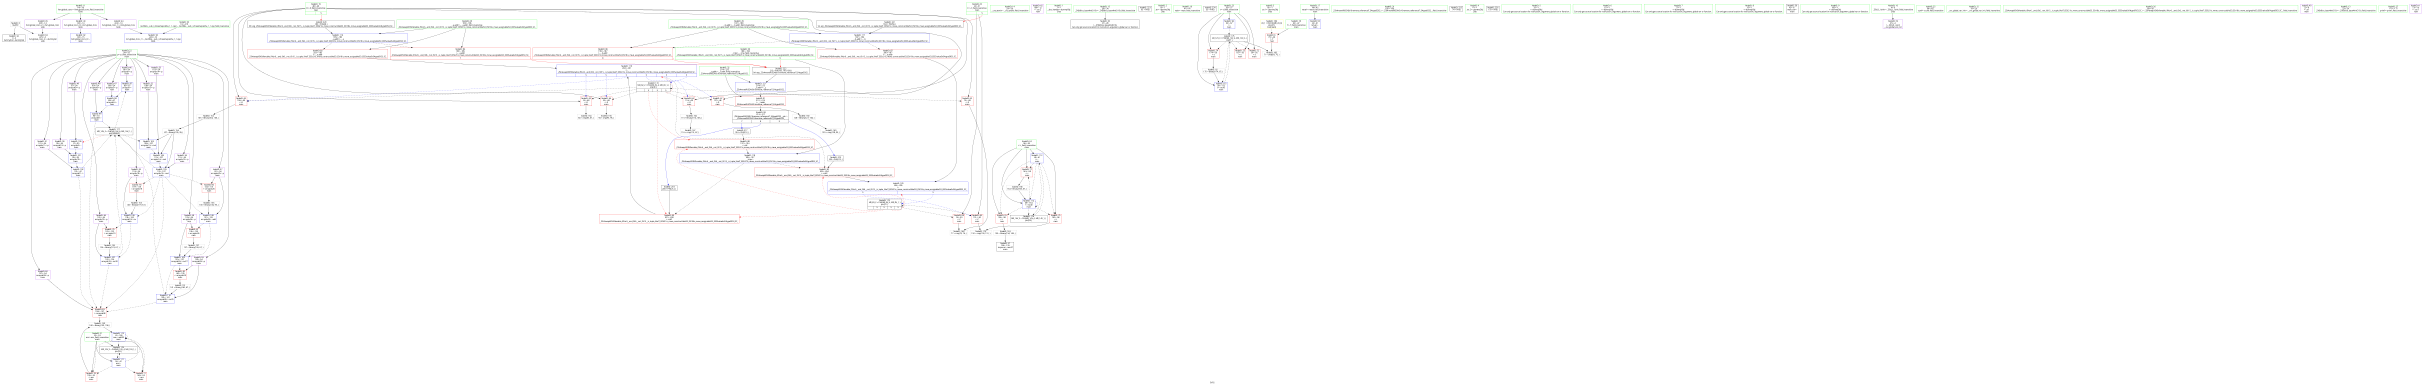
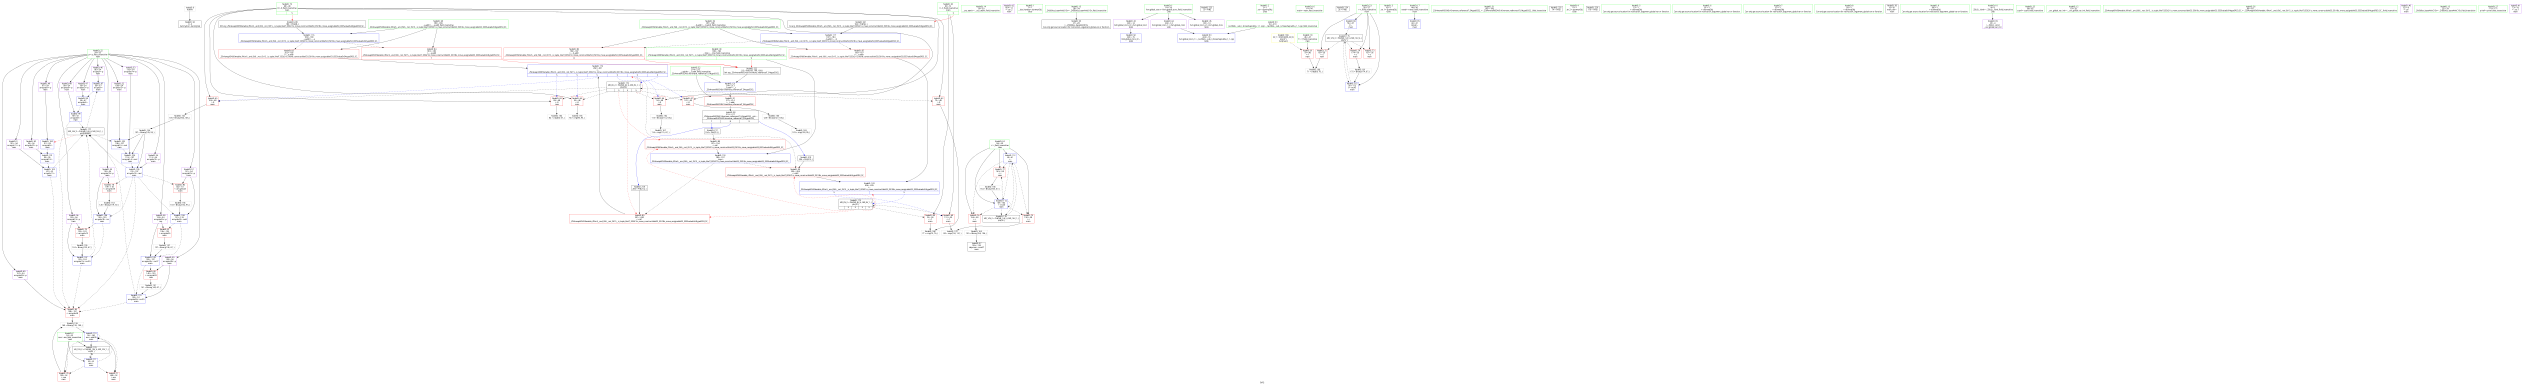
(43, 38) -> none
(1256, 45) -> (1318, 63)
